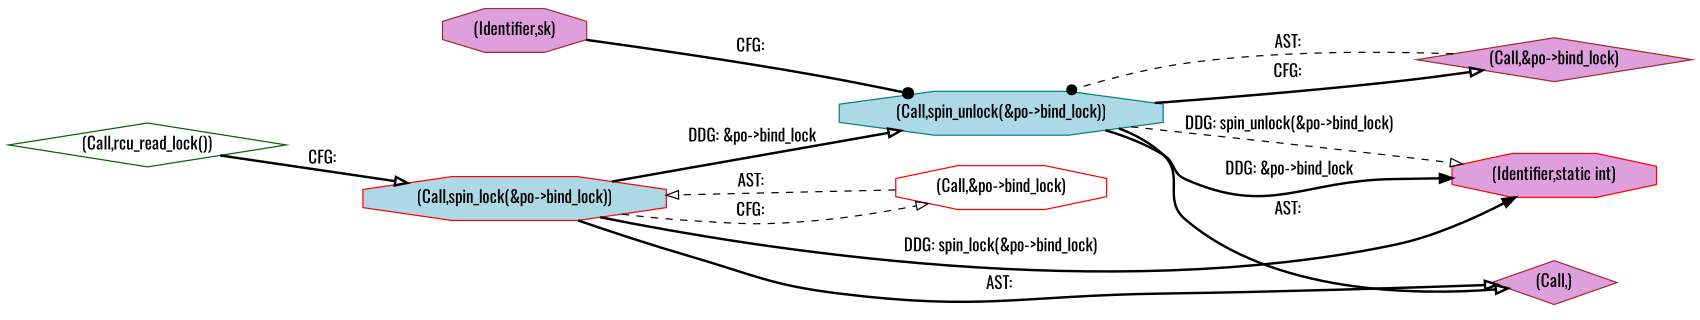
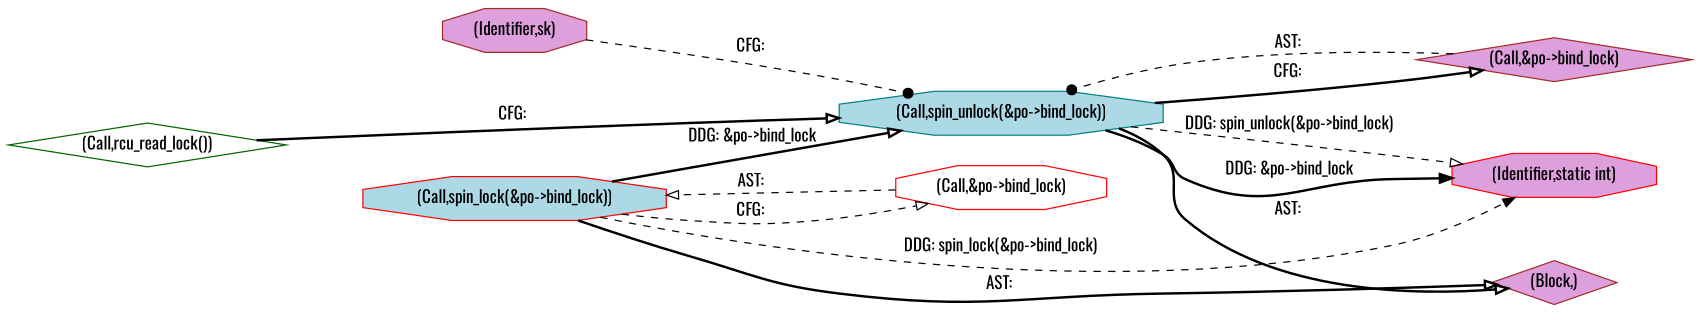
(745, 63) -> (745, 63)
(308, 168) -> (541, 129)
(1055, 271) -> (1055, 271)
(1554, 283) -> (1554, 283)
